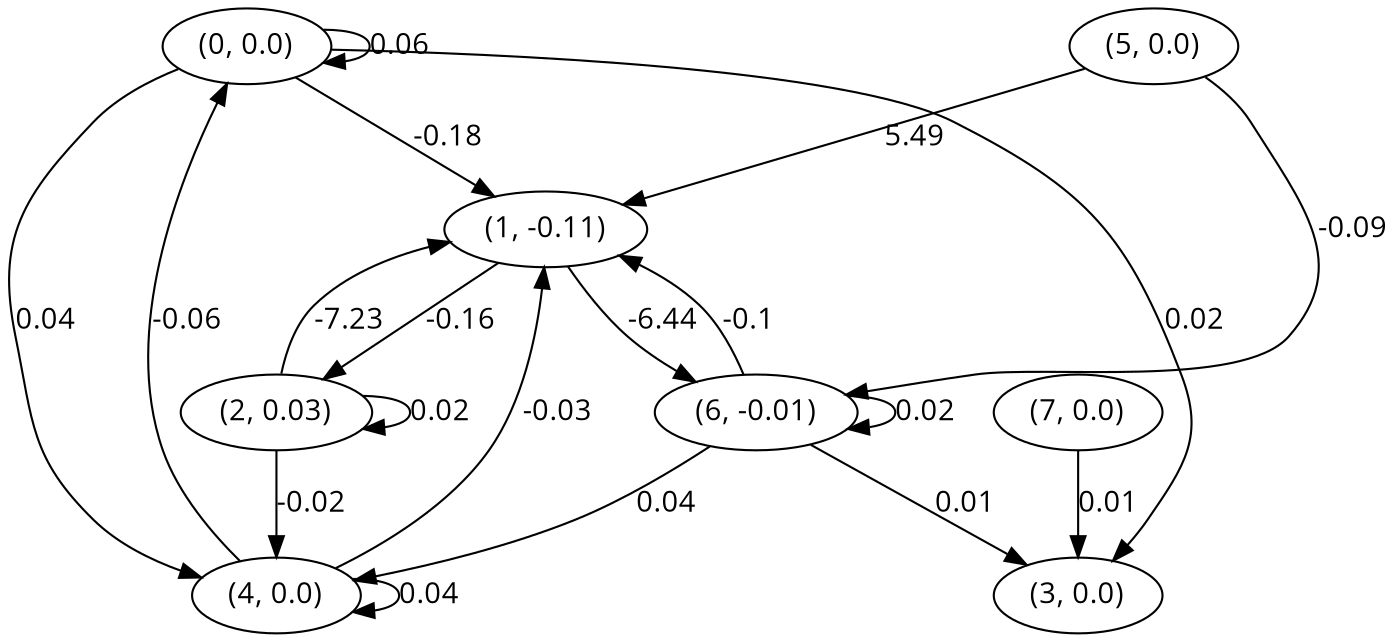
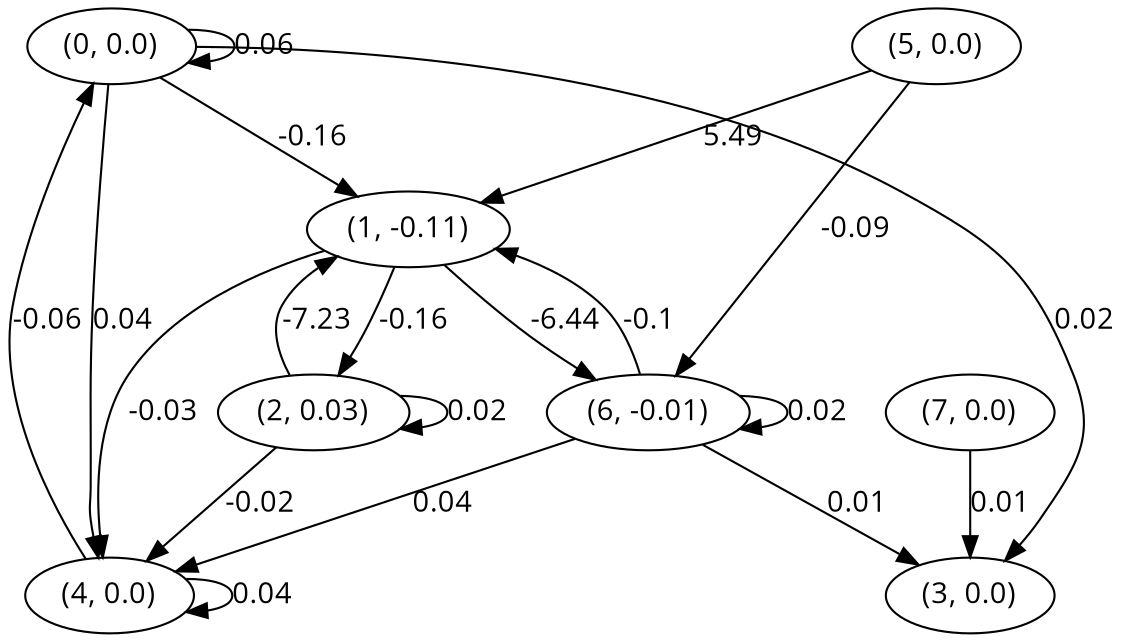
(449, 138) -> (314, 138)
(482, 459) -> (150, 348)
